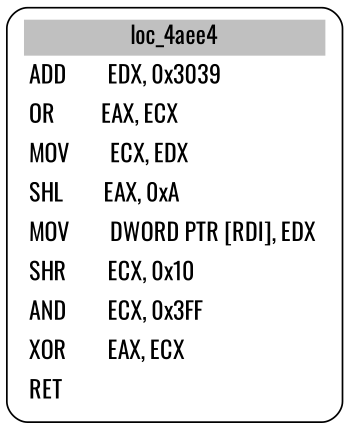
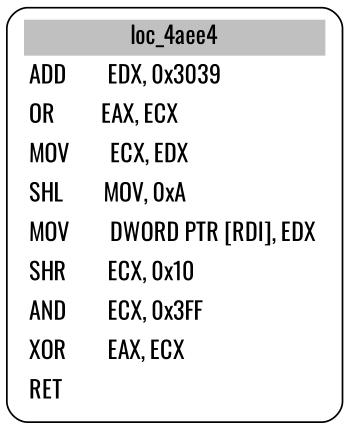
(104, 194) -> (108, 194)
